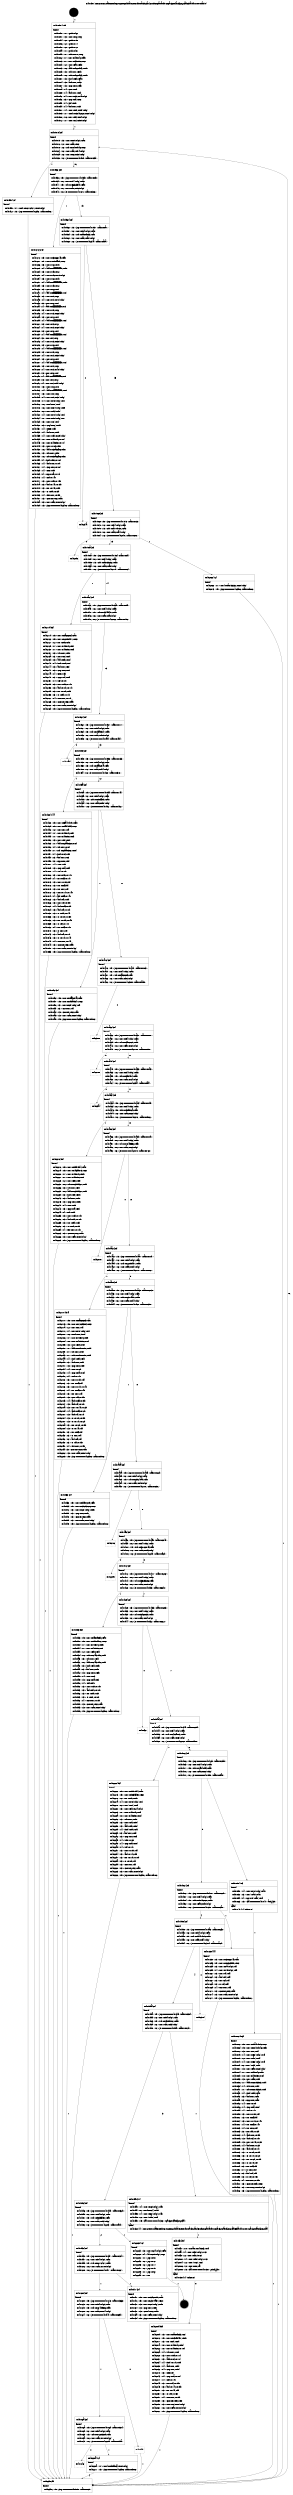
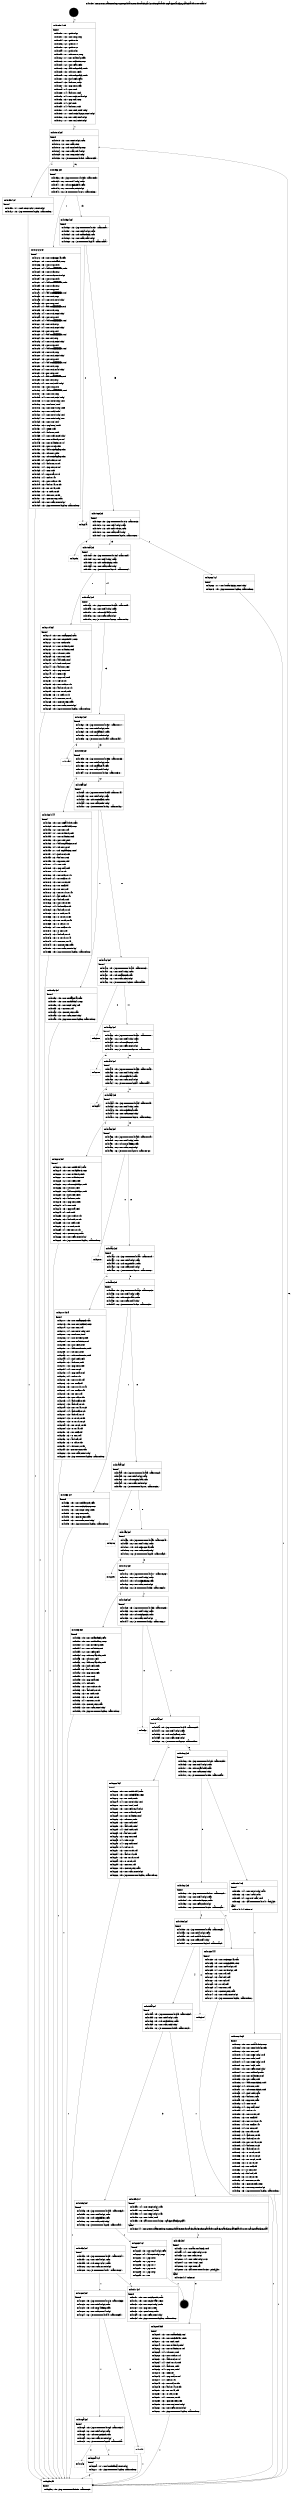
none -> (126, 1004)
(100, 2236) -> none
